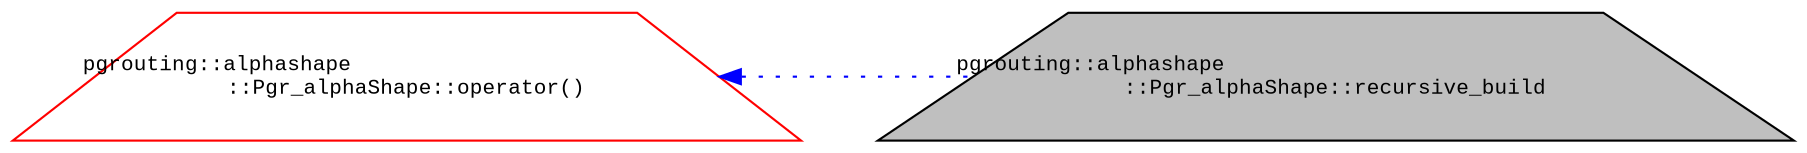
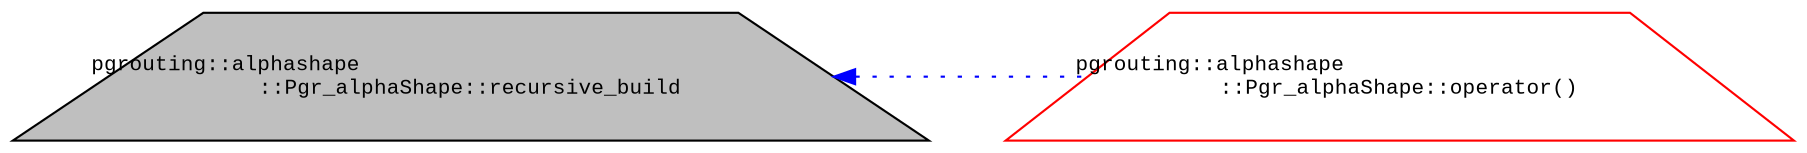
(857, 77) -> (971, 77)
